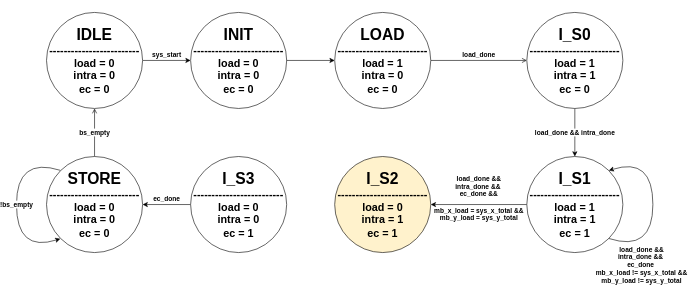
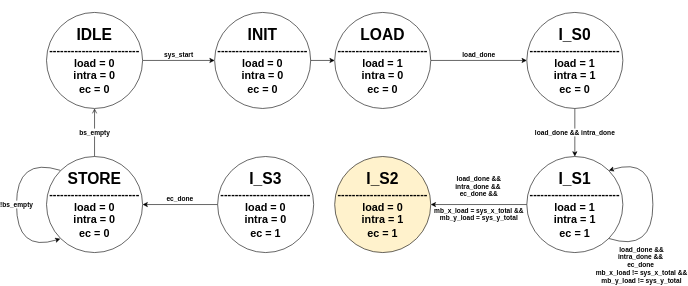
(239, 60) -> (263, 60)
(522, 60) -> (521, 60)
(239, 204) -> (266, 204)
